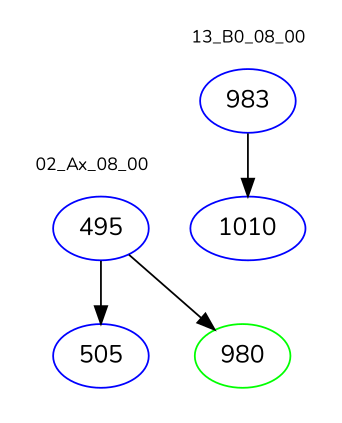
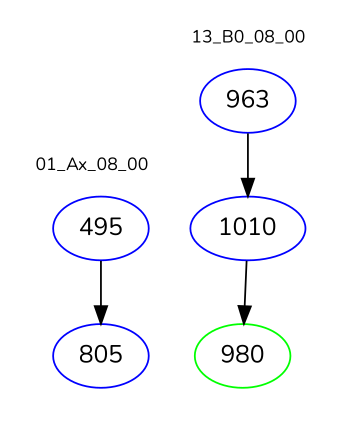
(248, 101) -> (248, 101)
(92, 166) -> (92, 166)
(151, 274) -> (246, 284)
(101, 356) -> (101, 356)
